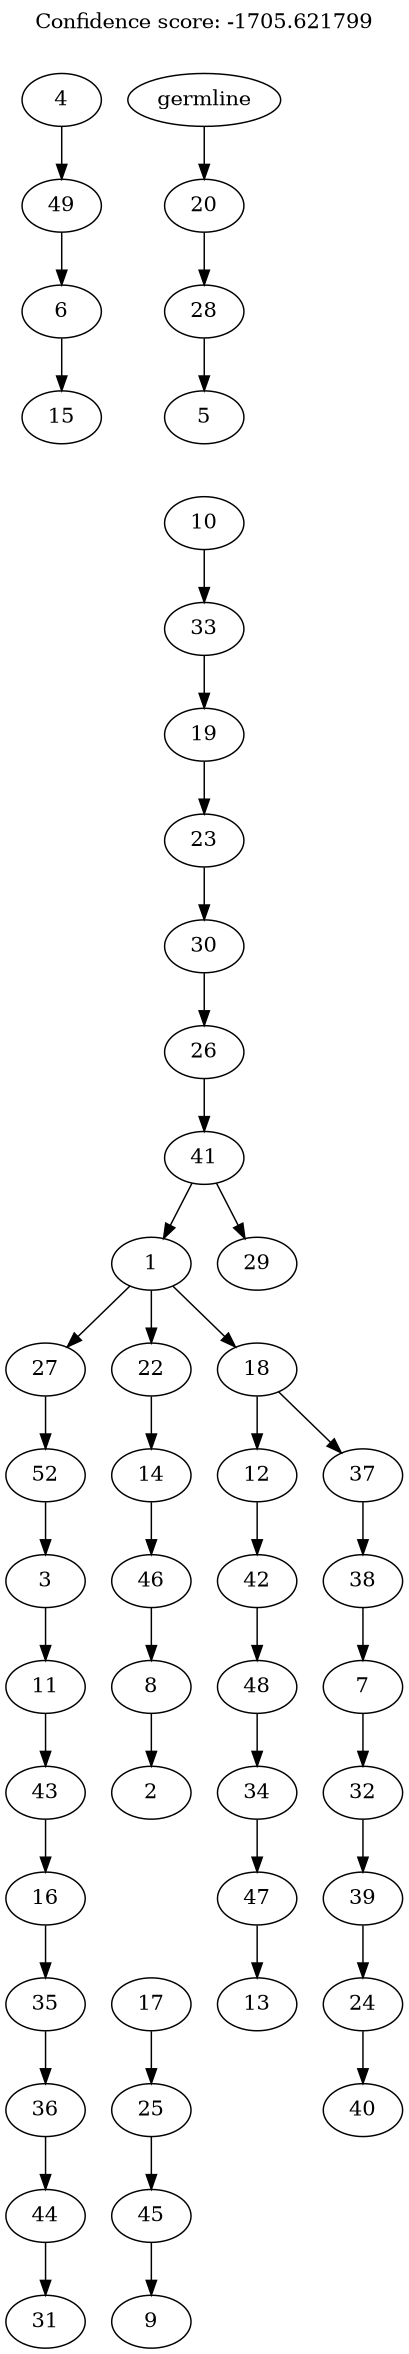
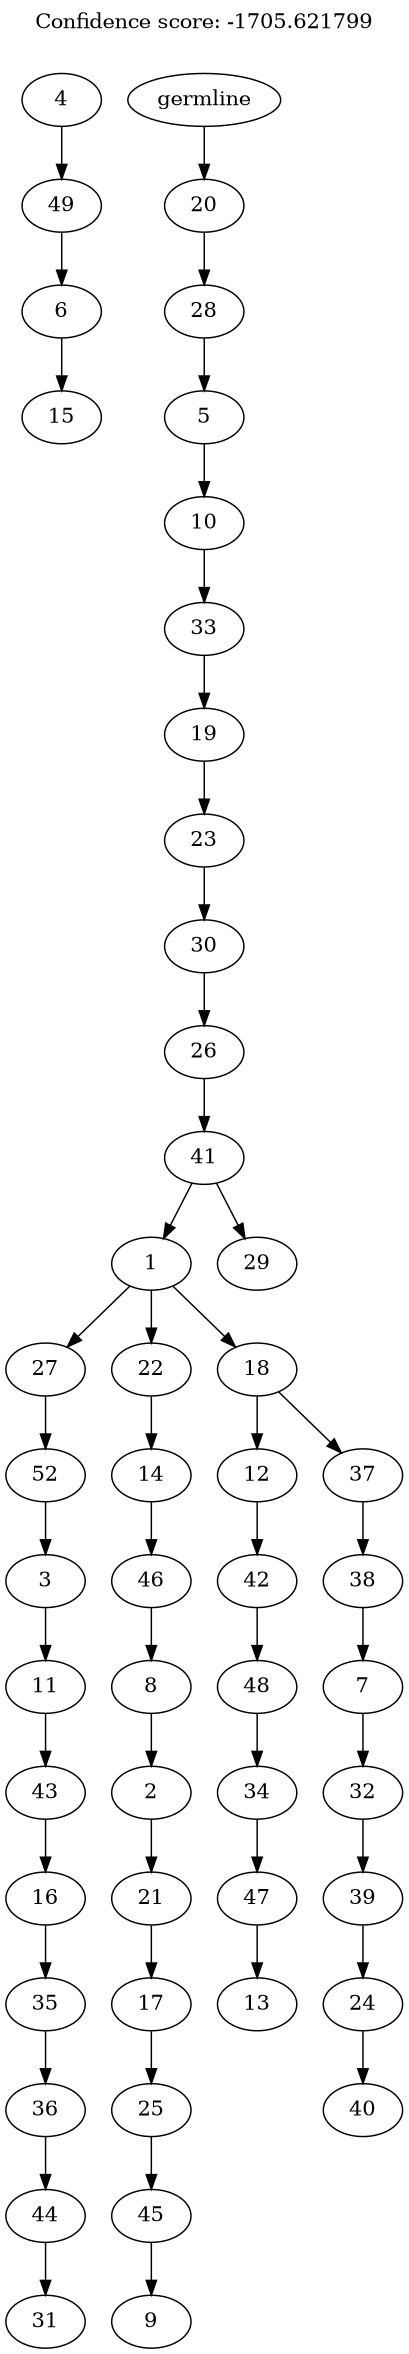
none -> (204, 463)
none -> (151, 1899)
